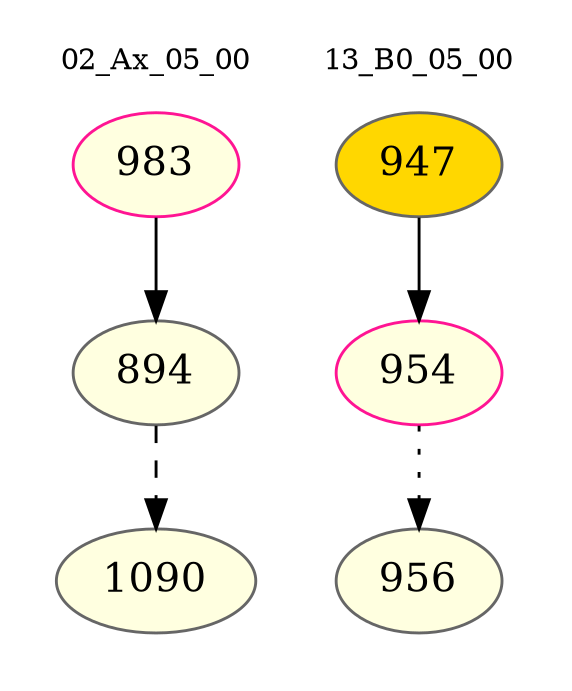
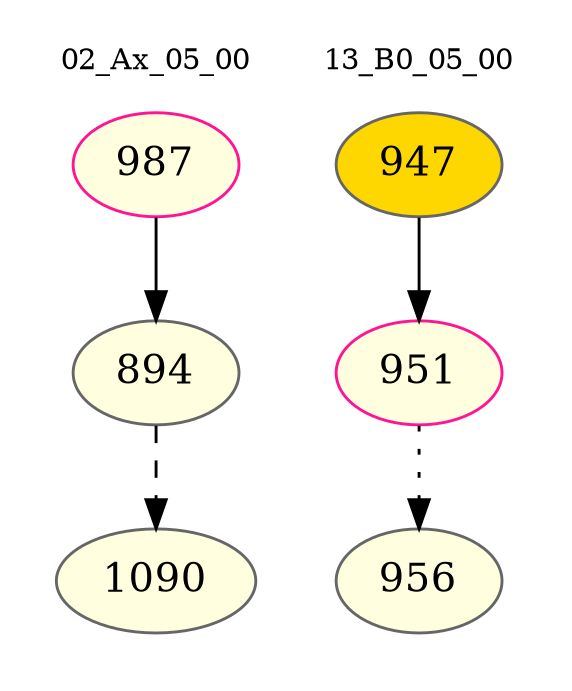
(156, 165) -> (156, 165)
(419, 373) -> (419, 373)
